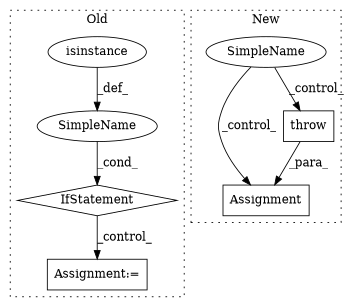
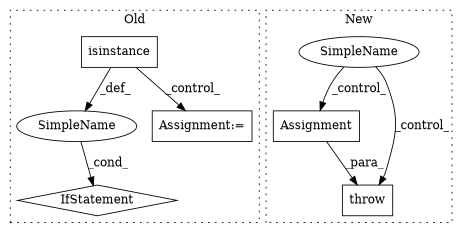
(97, 52) -> (119, 52)
(290, 160) -> (339, 160)
(97, 233) -> (157, 86)
